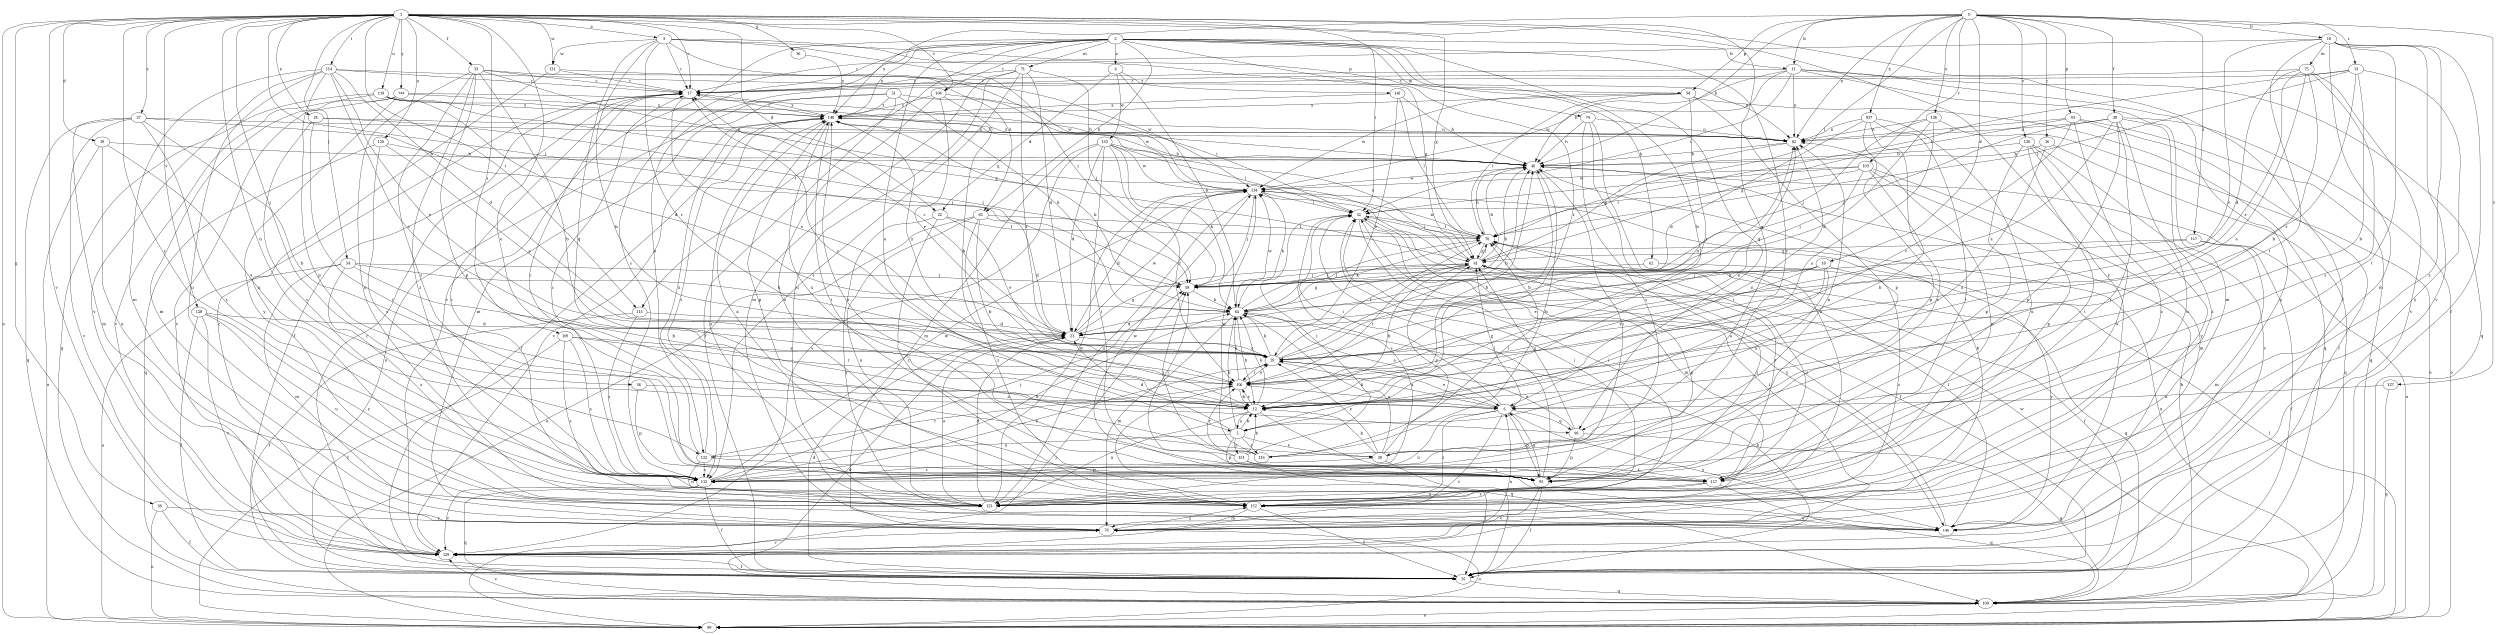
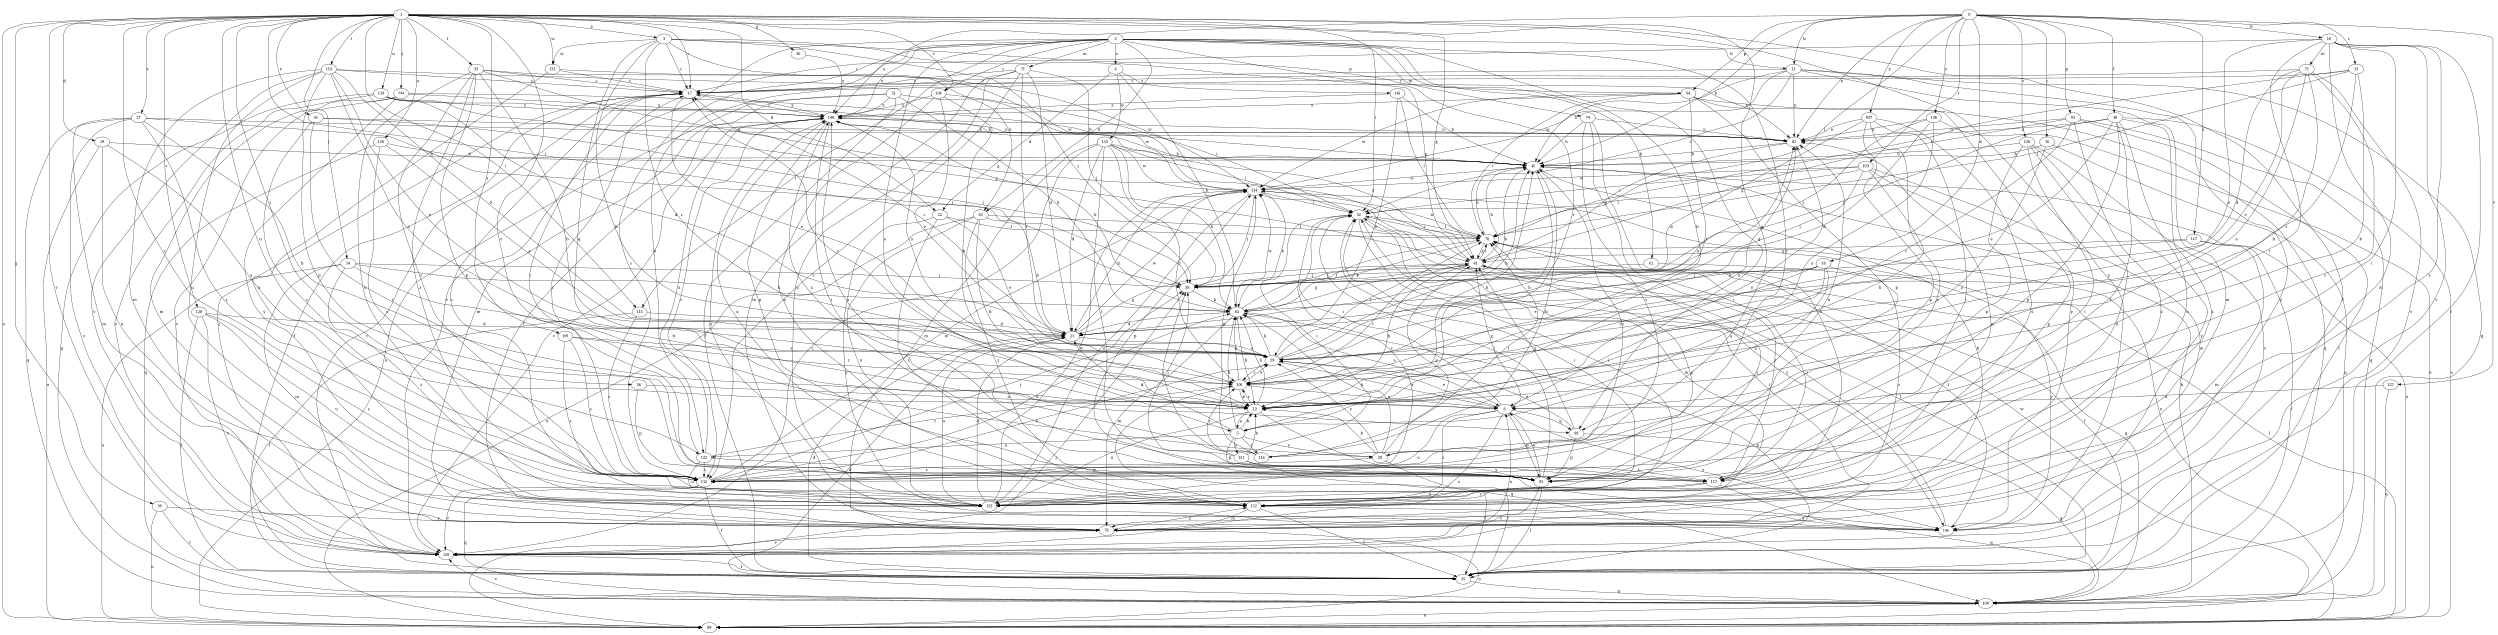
(1135, 336) -> (1135, 336)
(2341, 357) -> (2017, 201)
(602, 567) -> (500, 475)
(449, 569) -> none
